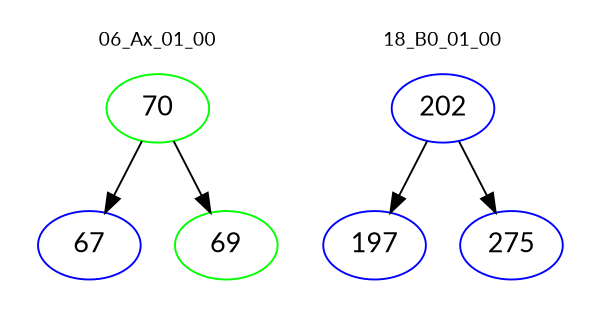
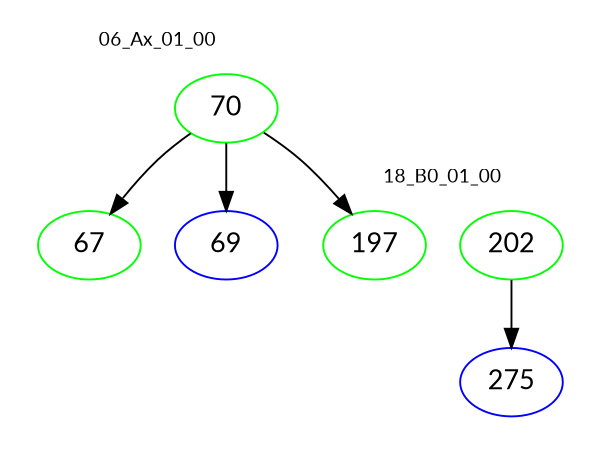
(443, 108) -> (511, 245)
(413, 168) -> (320, 179)
(89, 245) -> (89, 245)
(226, 245) -> (226, 245)
(375, 245) -> (375, 245)
